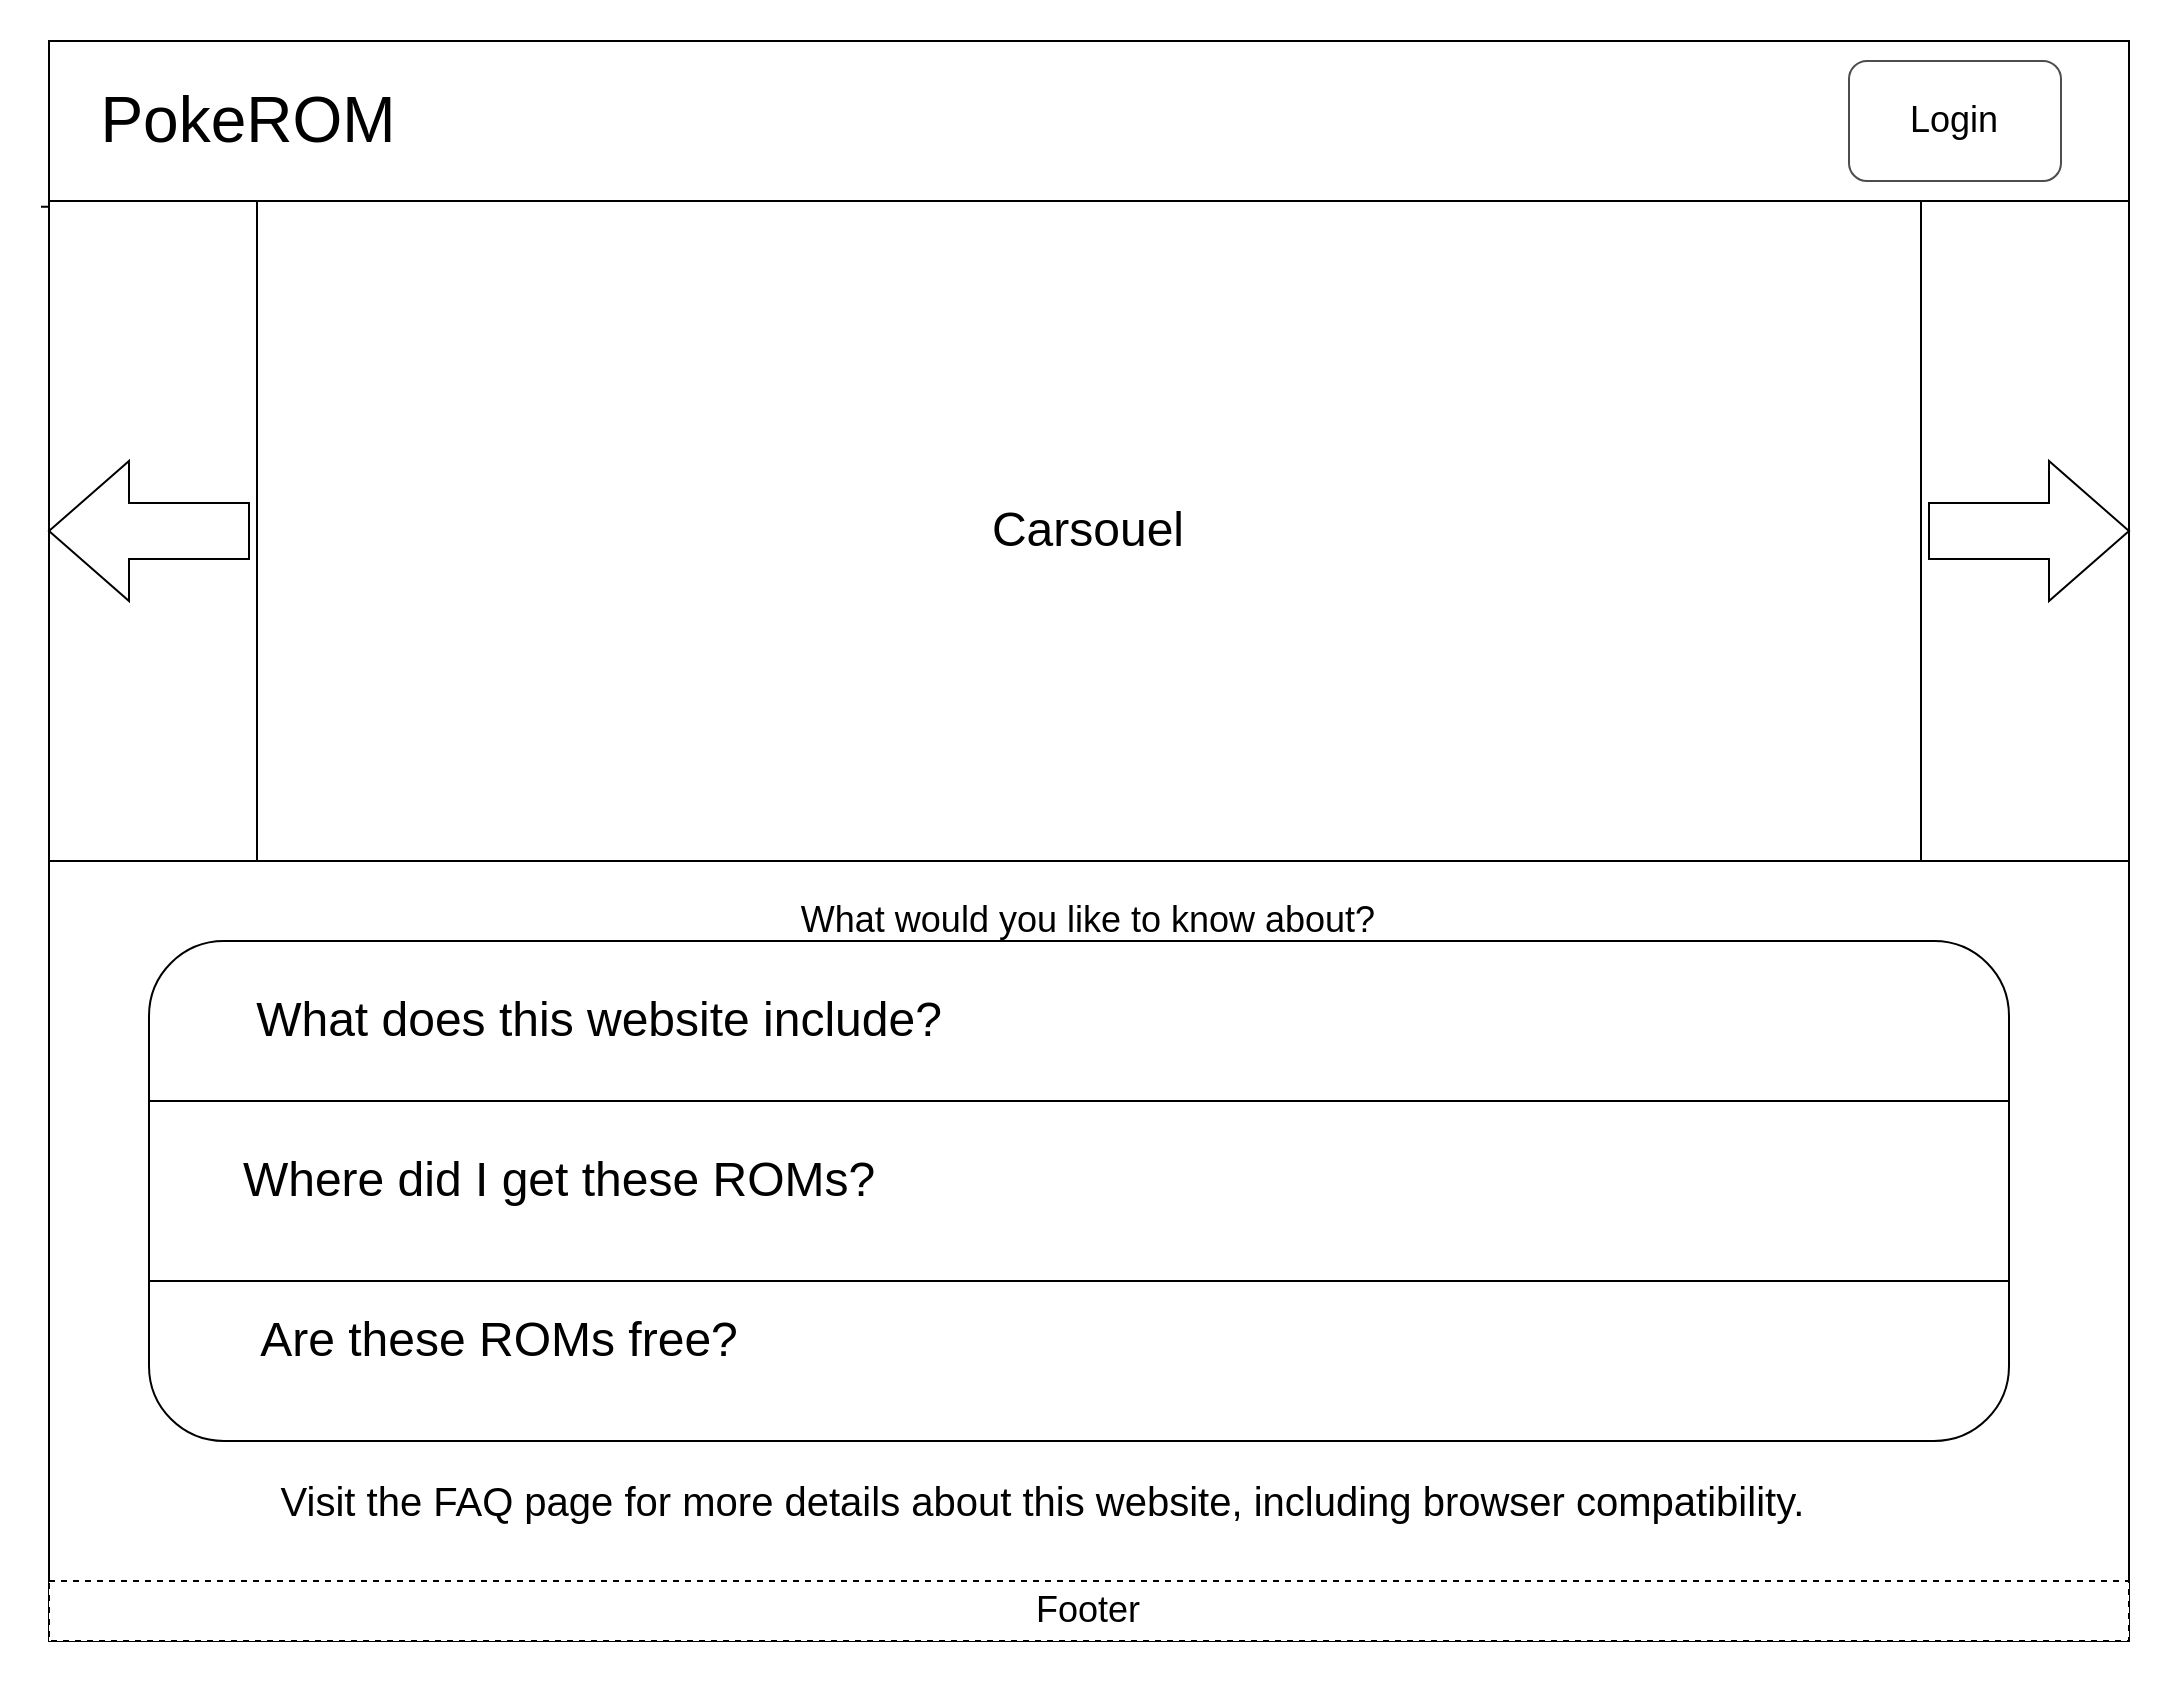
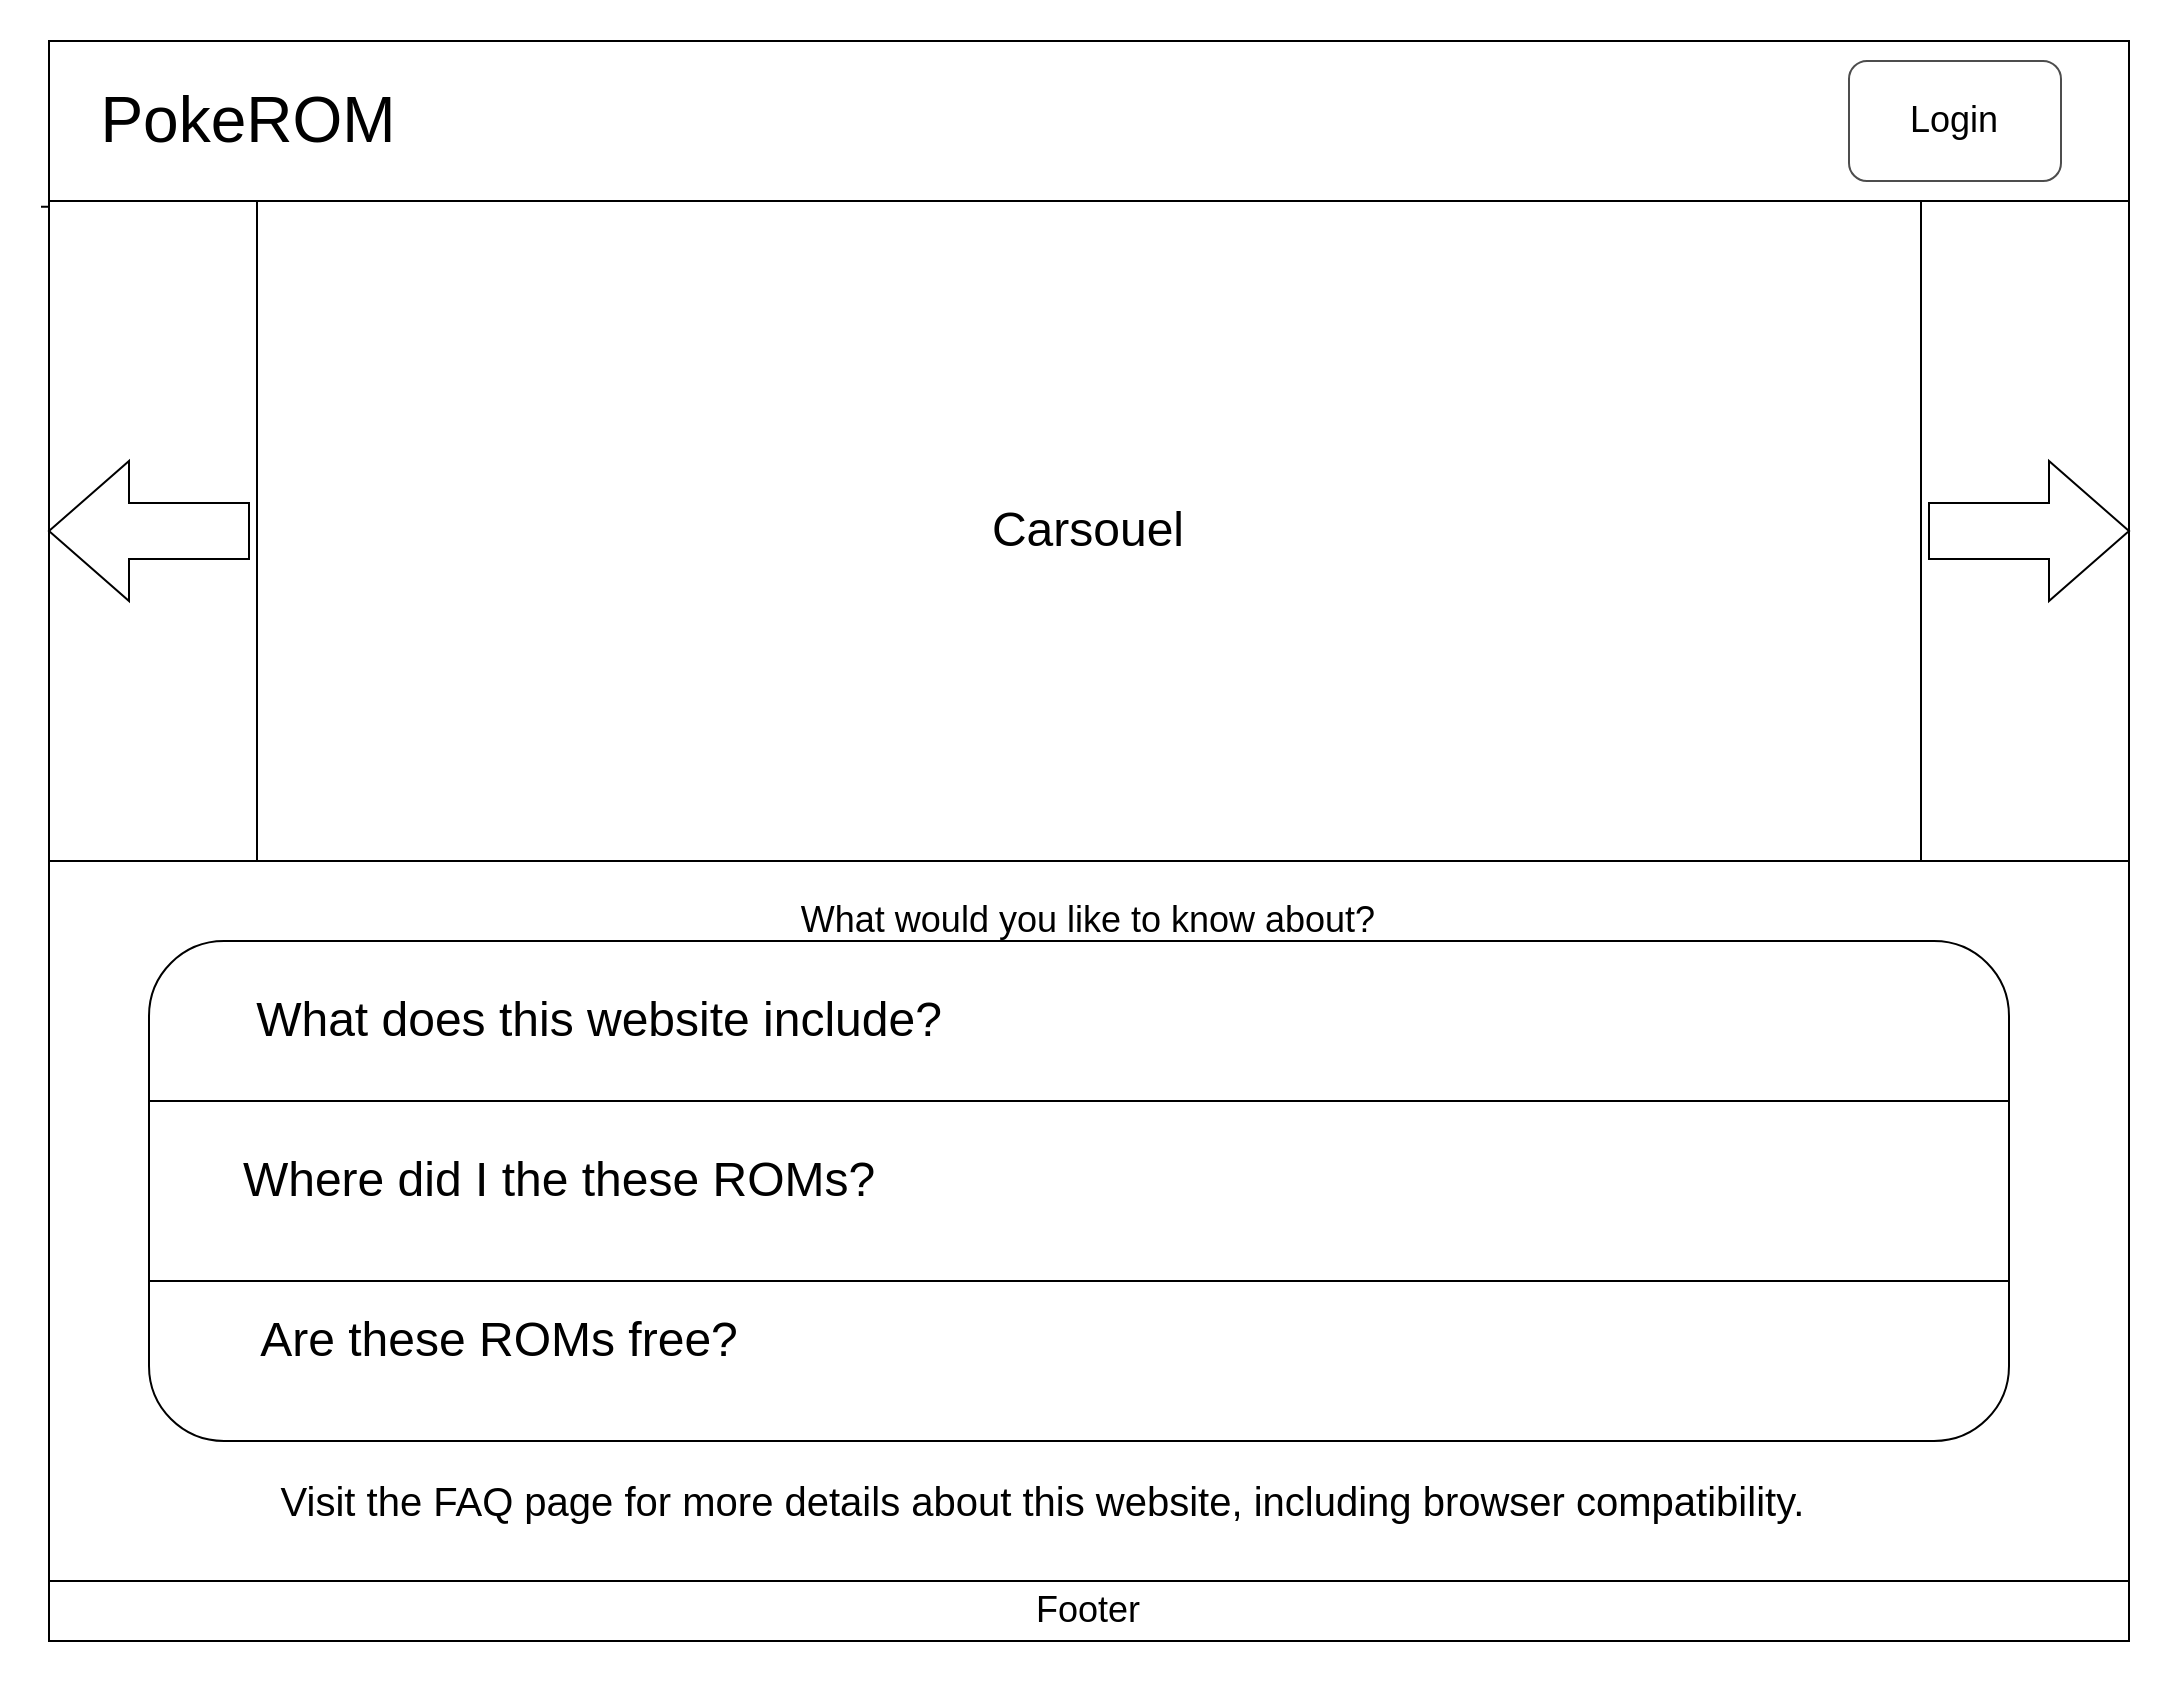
(560, 1181) -> (560, 1181)
(1089, 1611) -> (1089, 1611)
